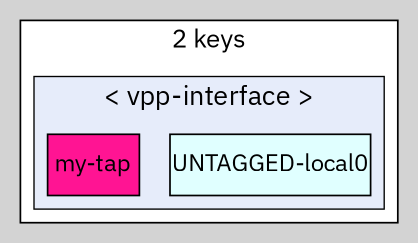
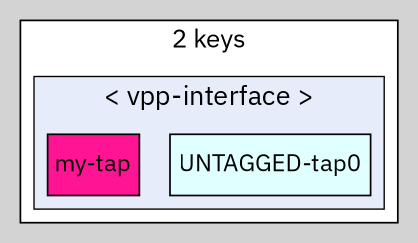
(270, 165) -> (270, 165)
